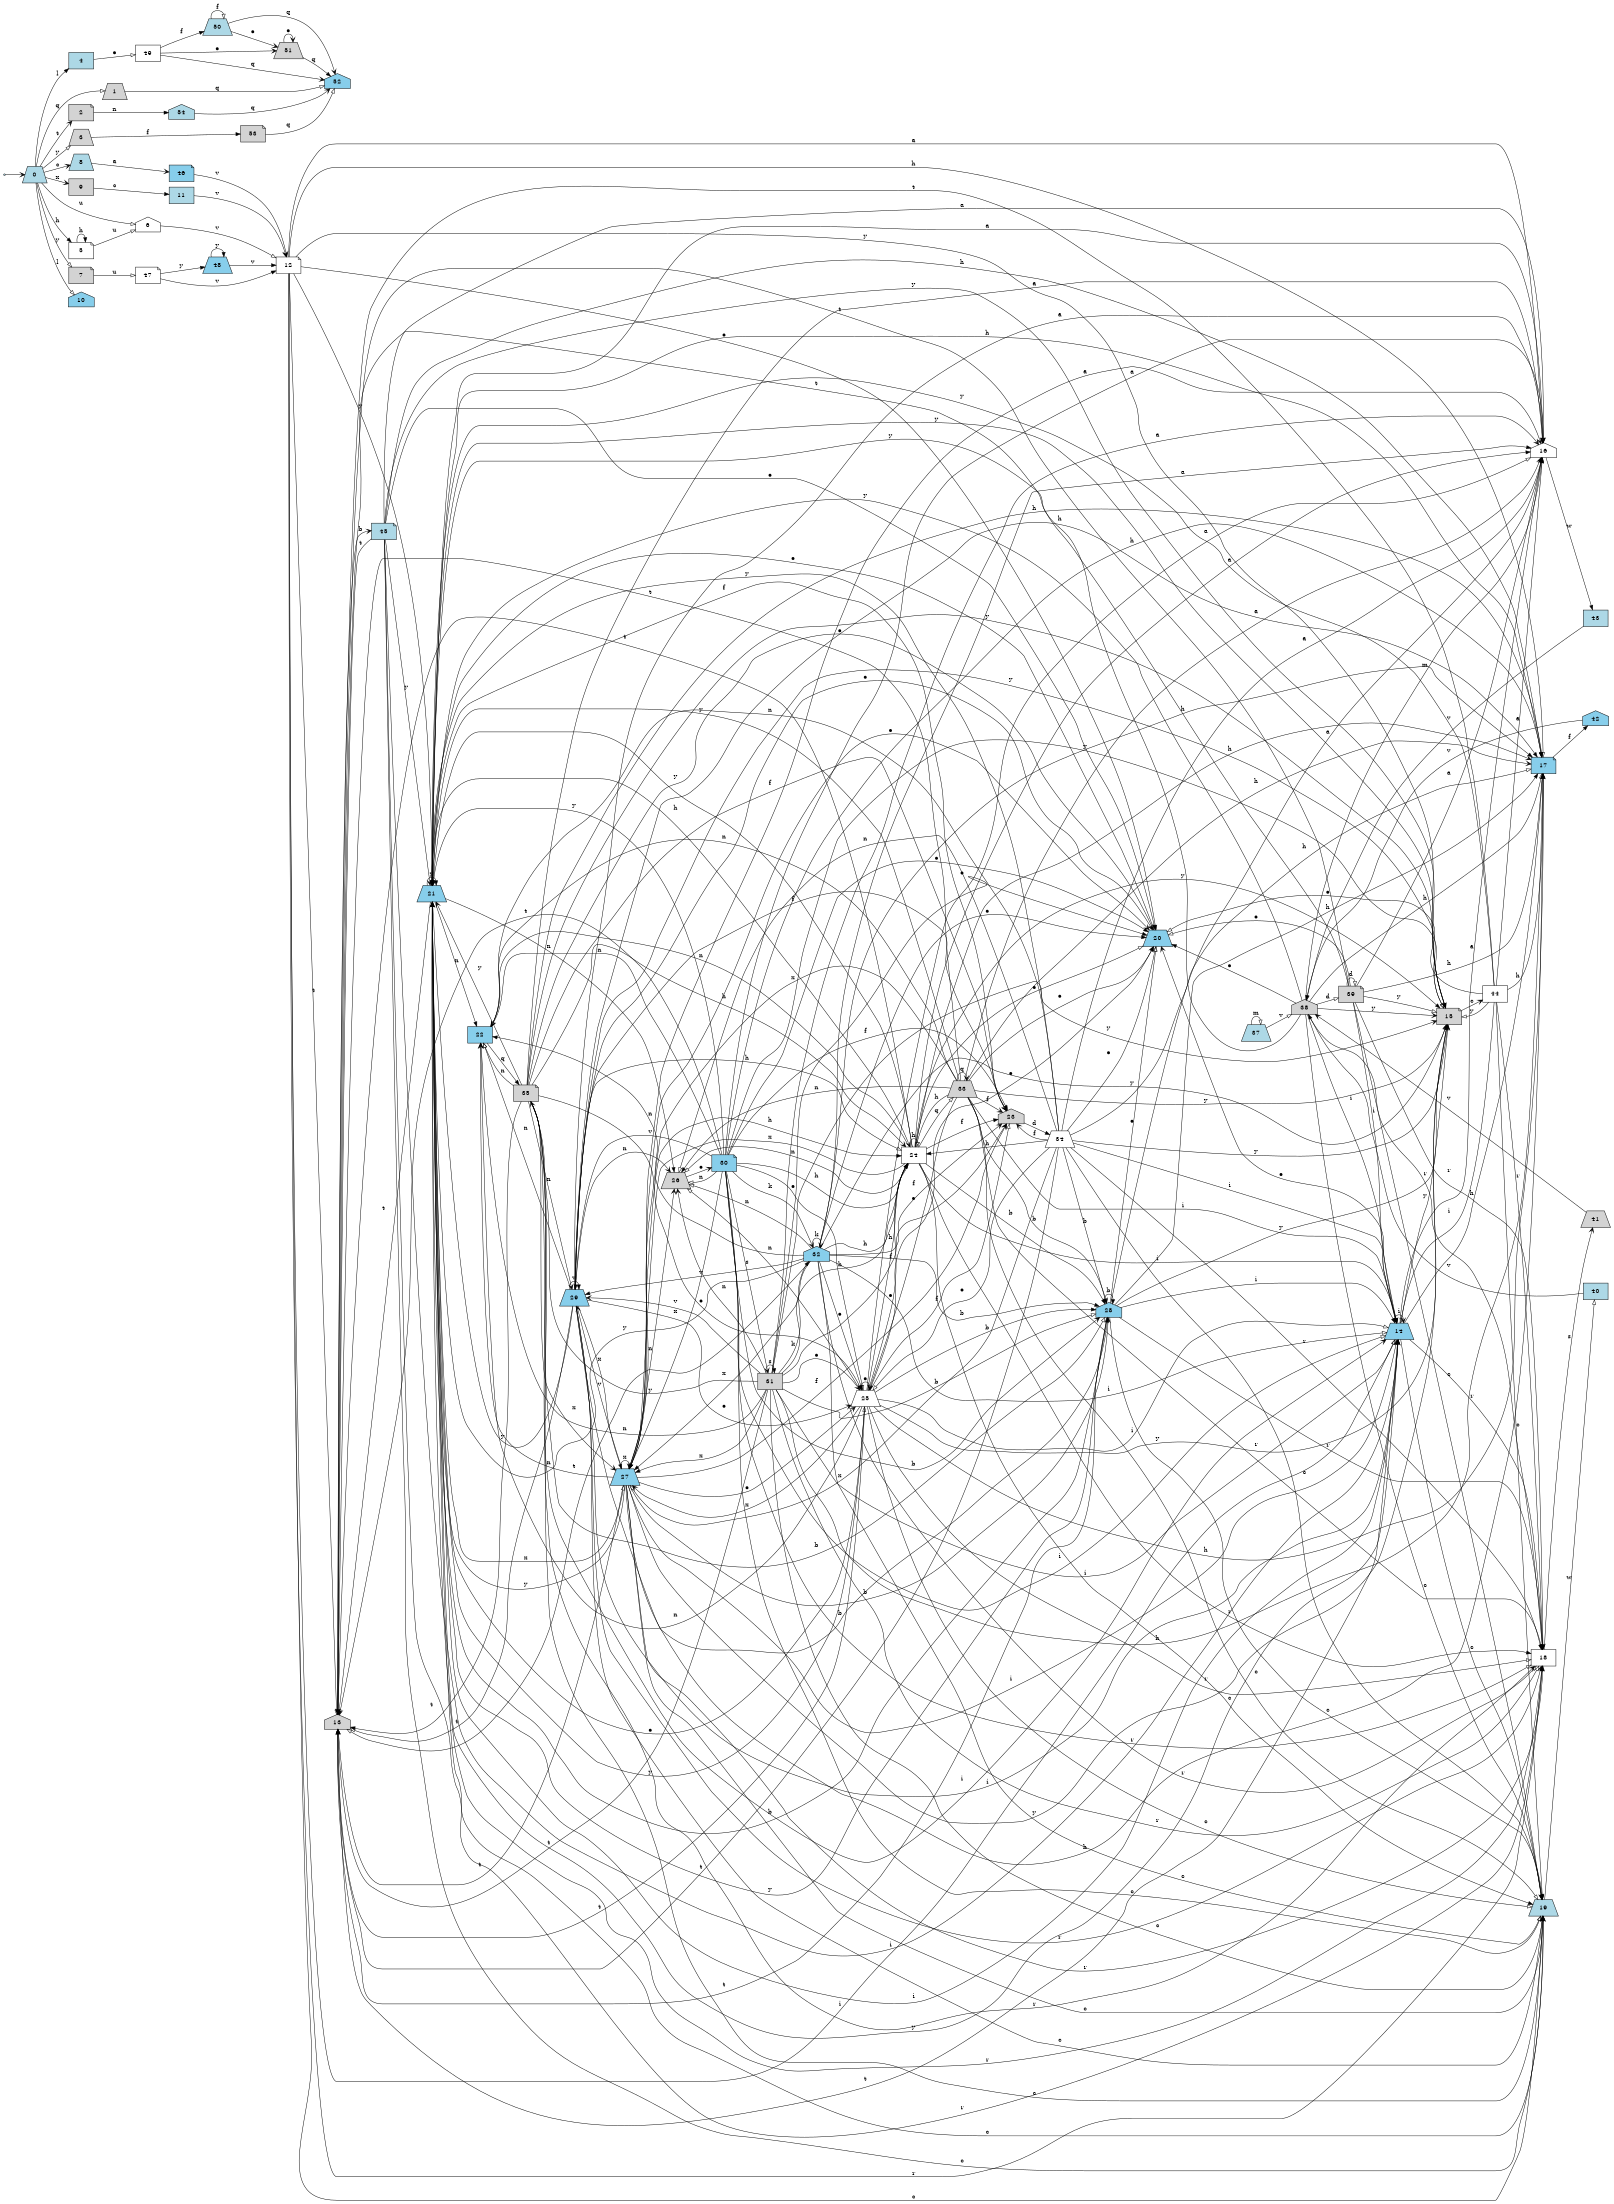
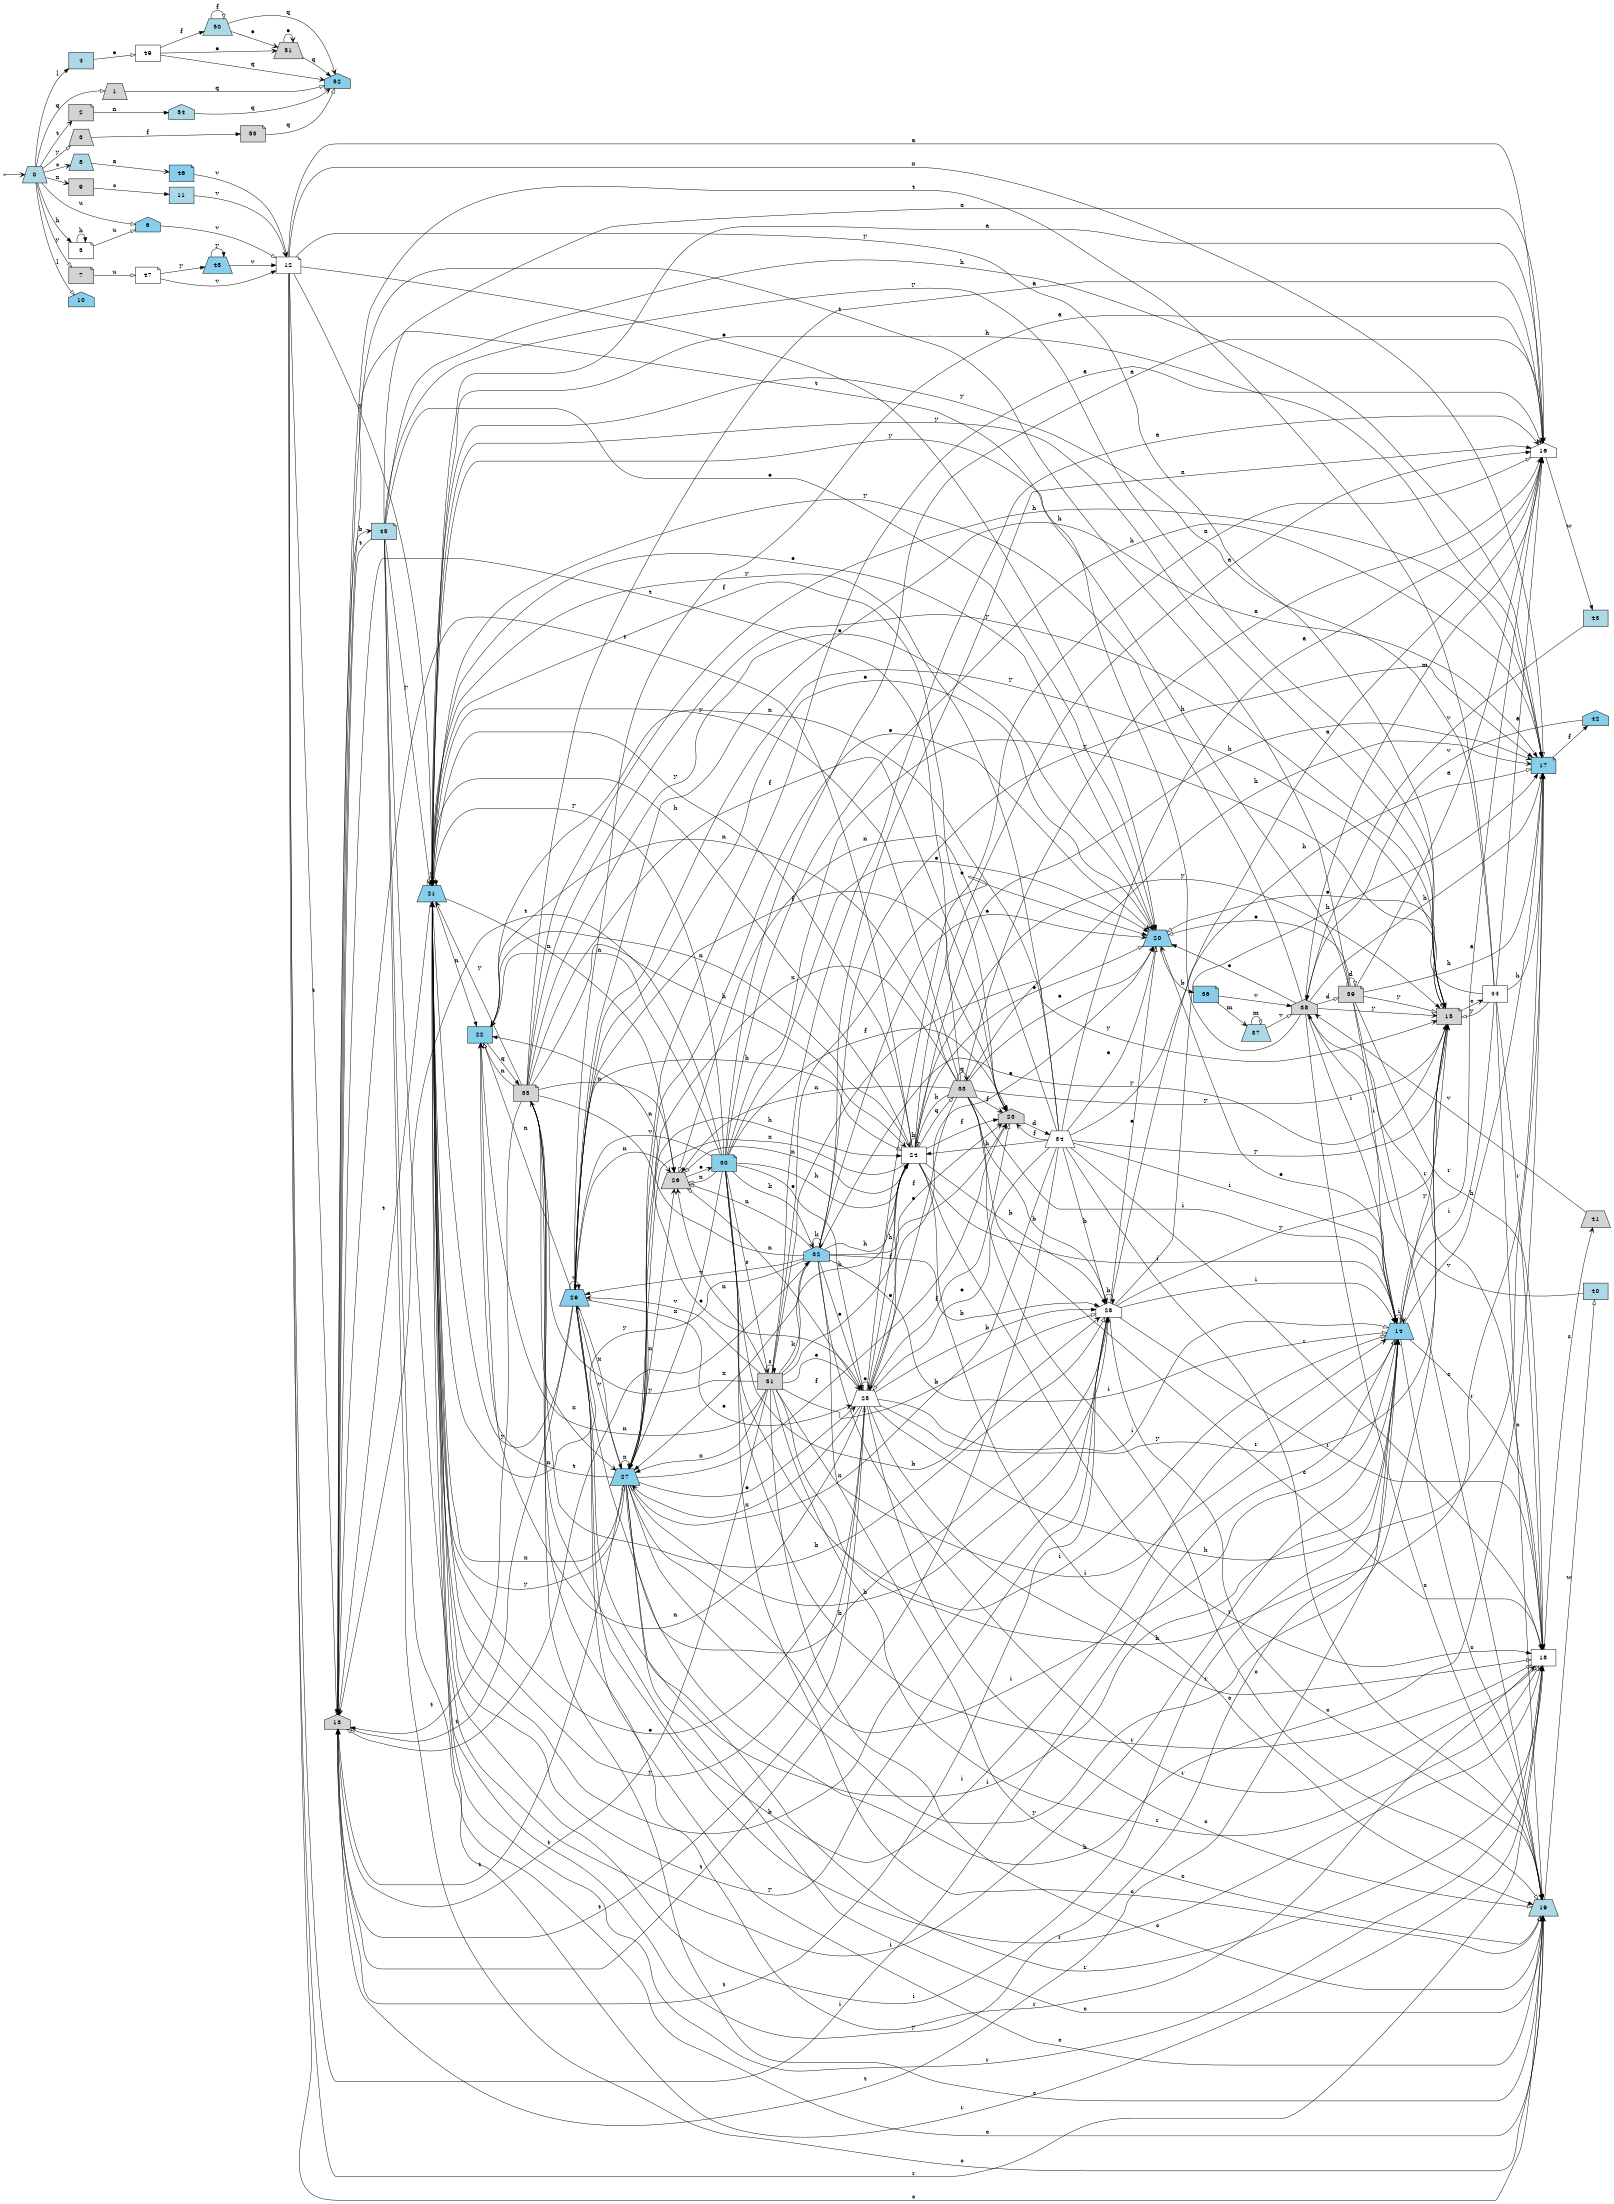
(914, 164) -> (914, 164)
(148, 225) -> (148, 225)
(906, 990) -> (906, 990)
none -> (1206, 994)
(550, 1193) -> (632, 1089)
(1109, 1311) -> (1109, 1311)
